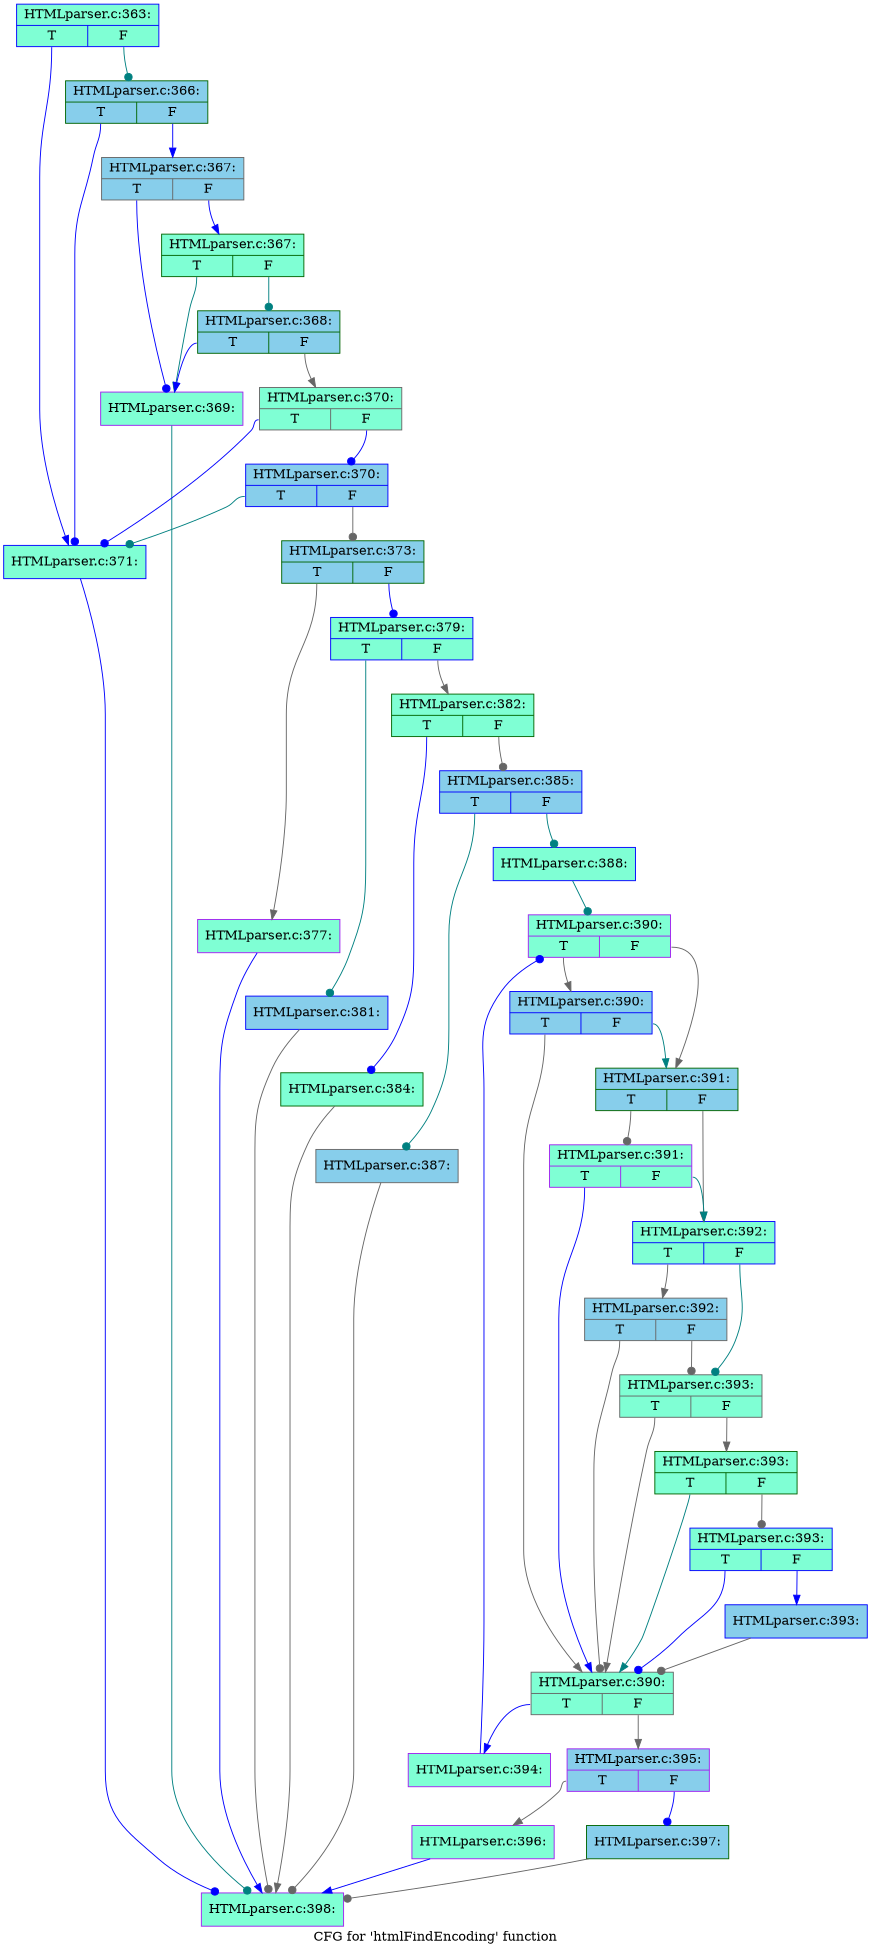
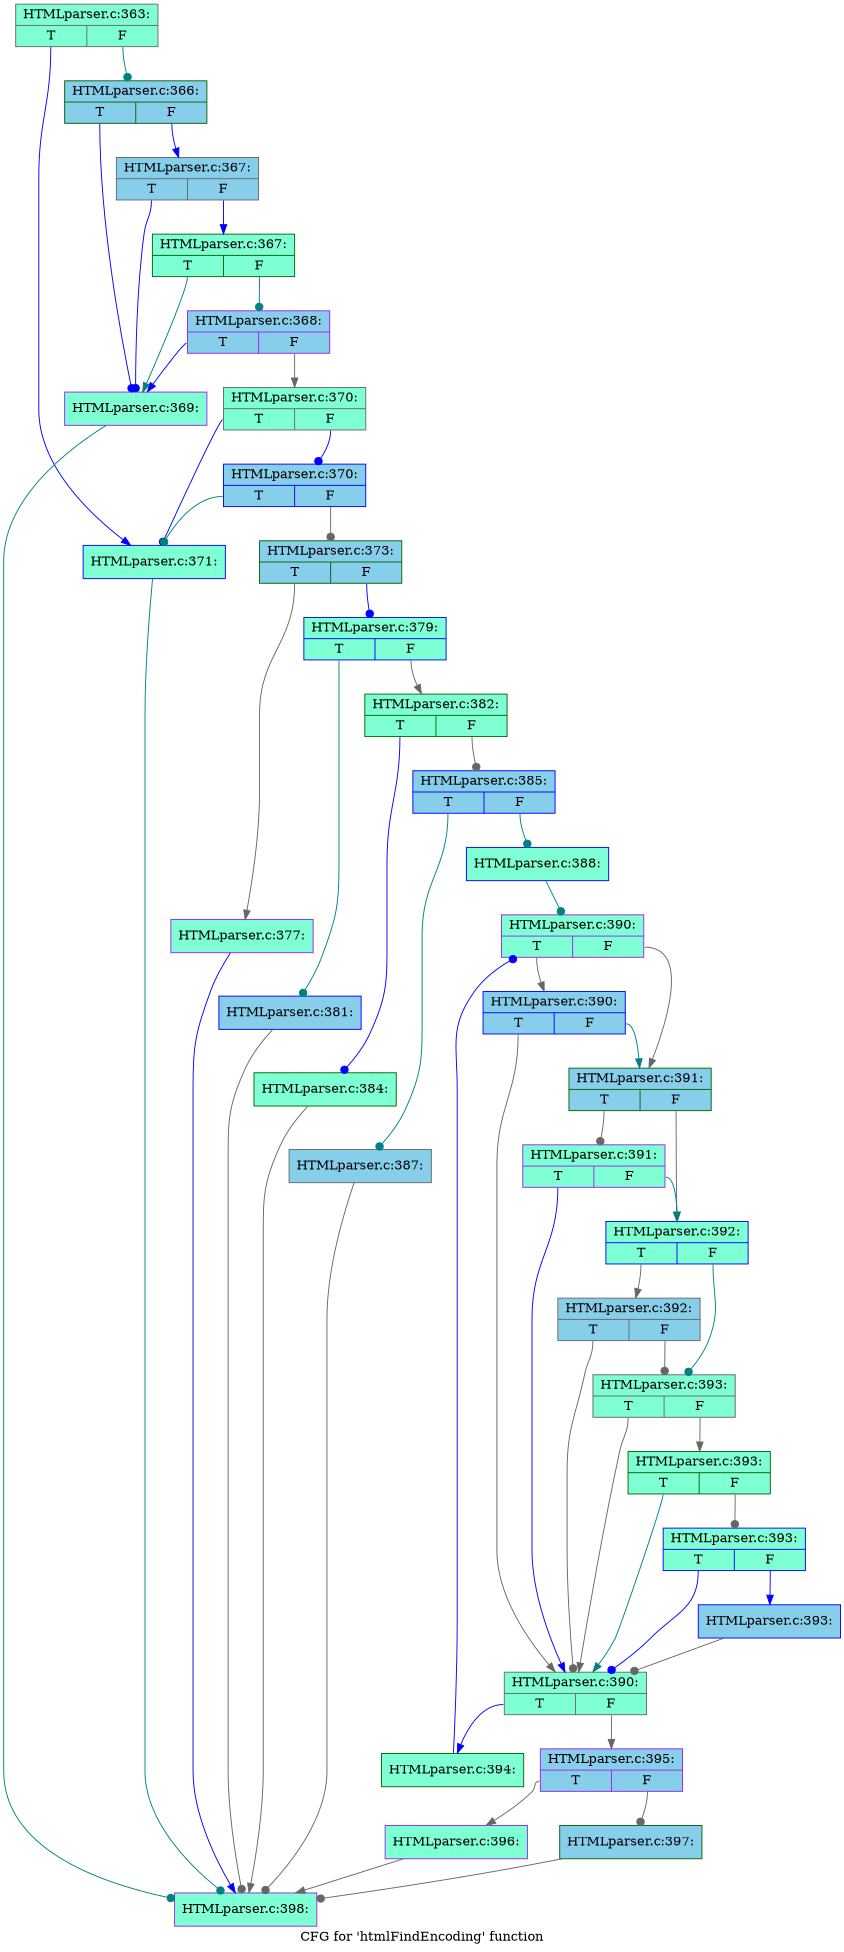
(88, 25) -> (87, 25)
(75, 329) -> (109, 255)
(269, 332) -> (259, 332)
(105, 1258) -> (145, 1246)
(479, 1770) -> (453, 1770)
(673, 1805) -> (646, 1805)
(381, 1874) -> (354, 1874)
